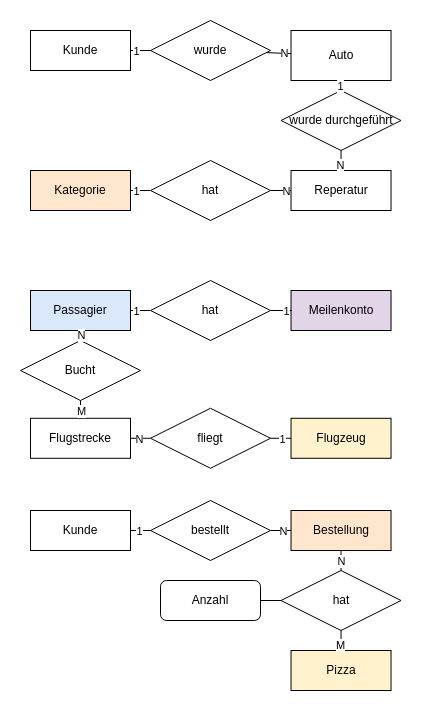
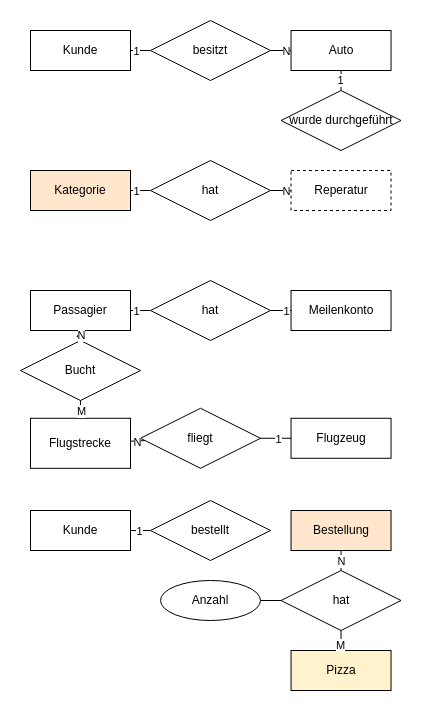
(211, 51) -> (211, 51)
(341, 56) -> (341, 51)
(341, 161) -> none
(341, 191) -> (341, 191)
(81, 311) -> (81, 311)
(341, 311) -> (341, 311)
(81, 331) -> (81, 331)
(81, 438) -> (81, 443)
(211, 438) -> (201, 438)
(341, 438) -> (341, 438)
(281, 531) -> none
(211, 601) -> (211, 601)
